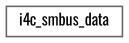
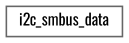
(64, 21) -> (64, 21)
